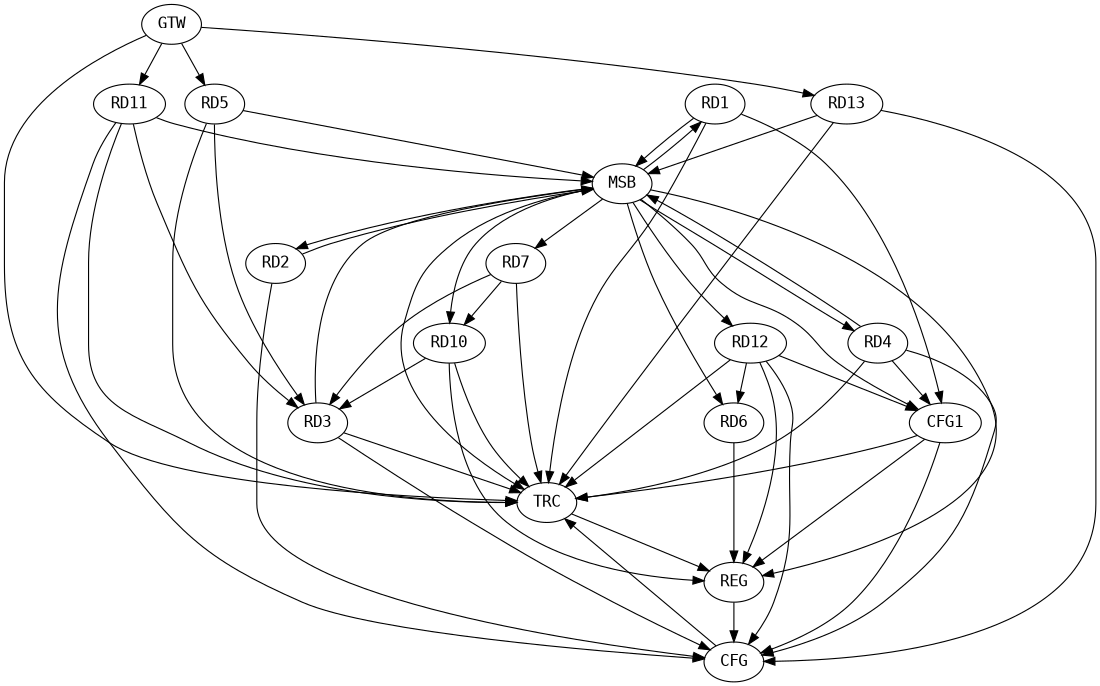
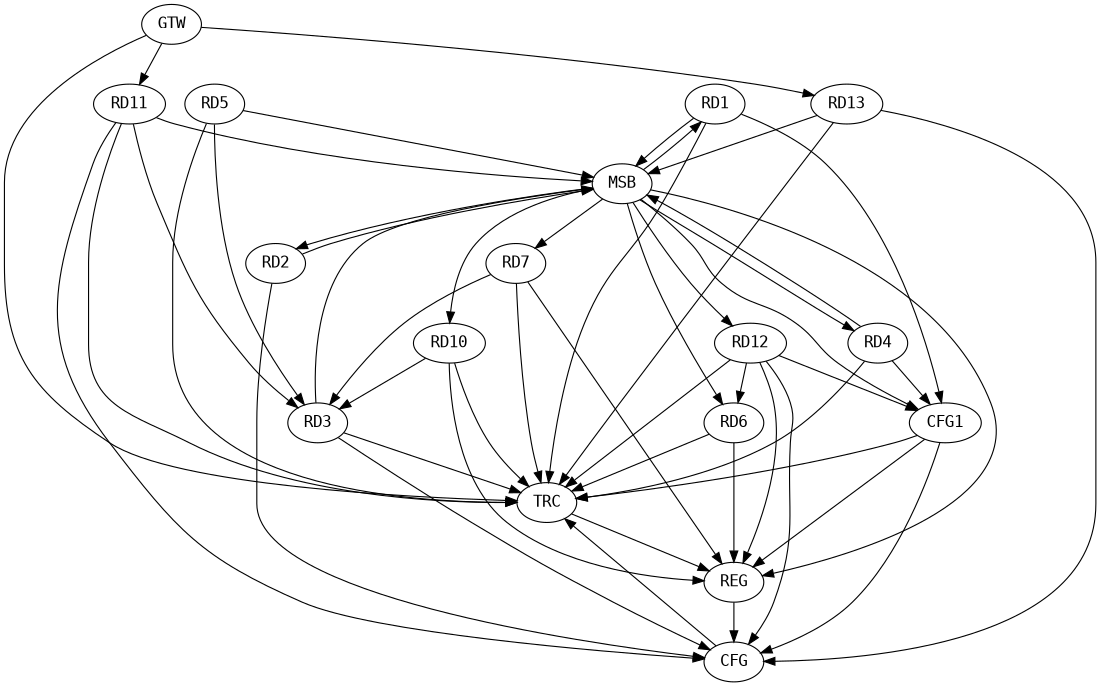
(190, 59) -> none
(487, 299) -> (622, 418)
(410, 304) -> (642, 462)
(958, 524) -> none
